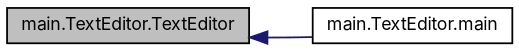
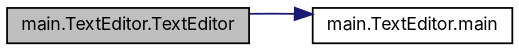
(290, 37) -> (272, 14)
